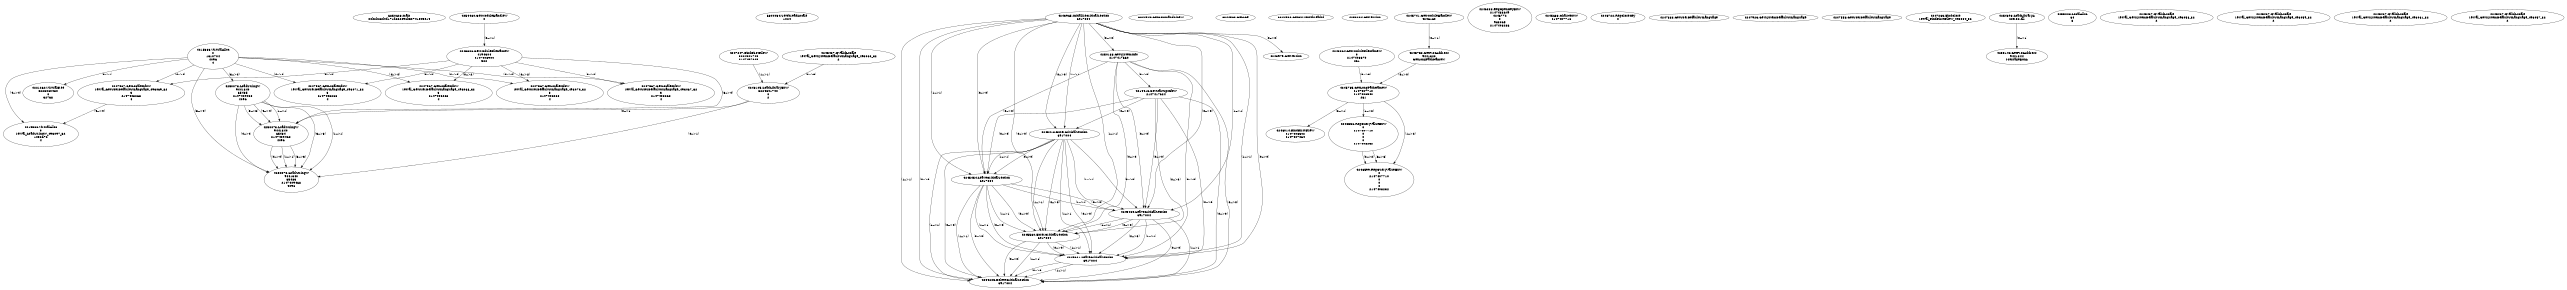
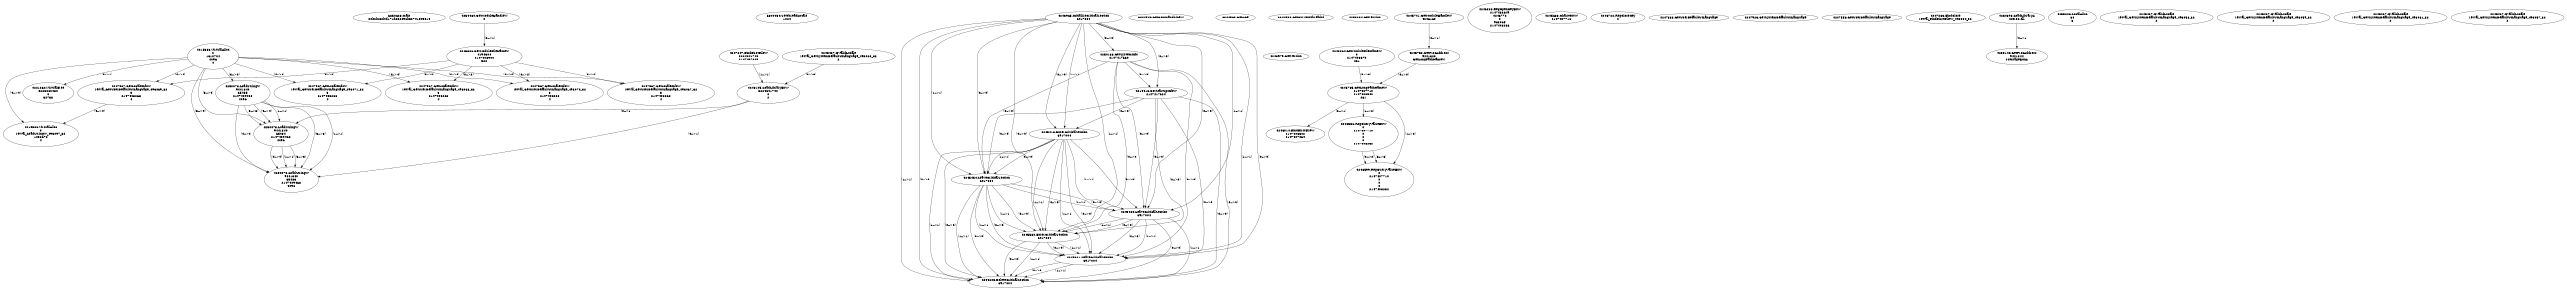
(1224, 34) -> (1145, 40)
(619, 108) -> (213, 113)
